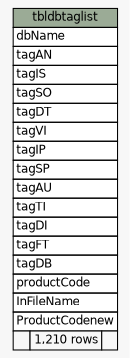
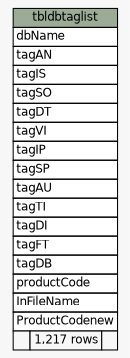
(66, 340) -> (66, 340)
